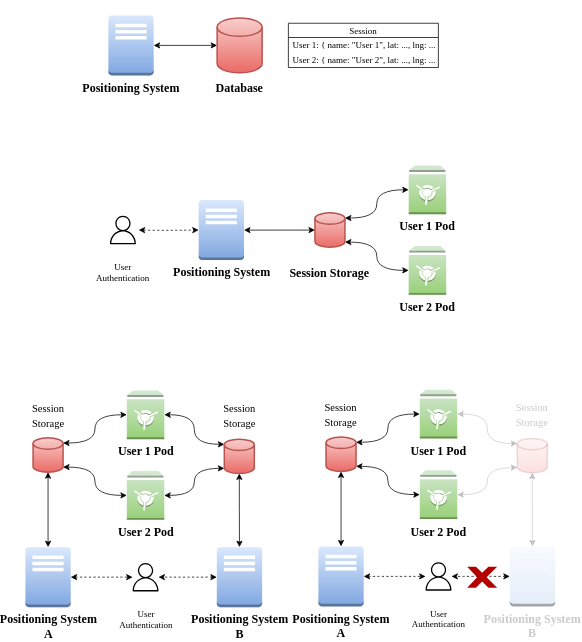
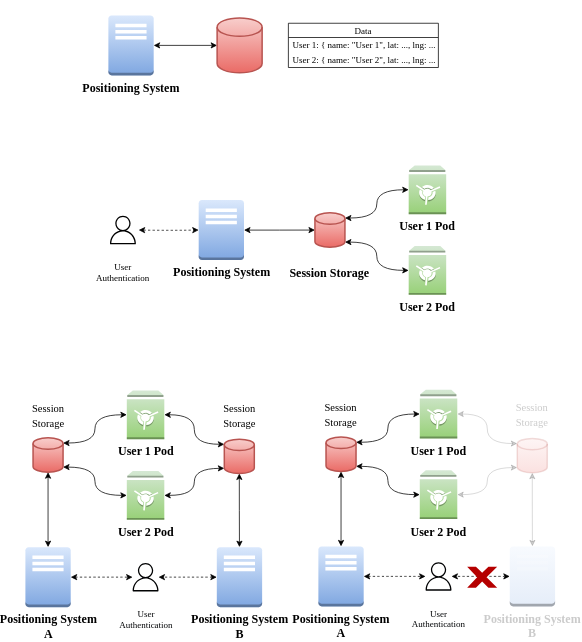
(363, 31) -> (363, 31)
(240, 87) -> none
